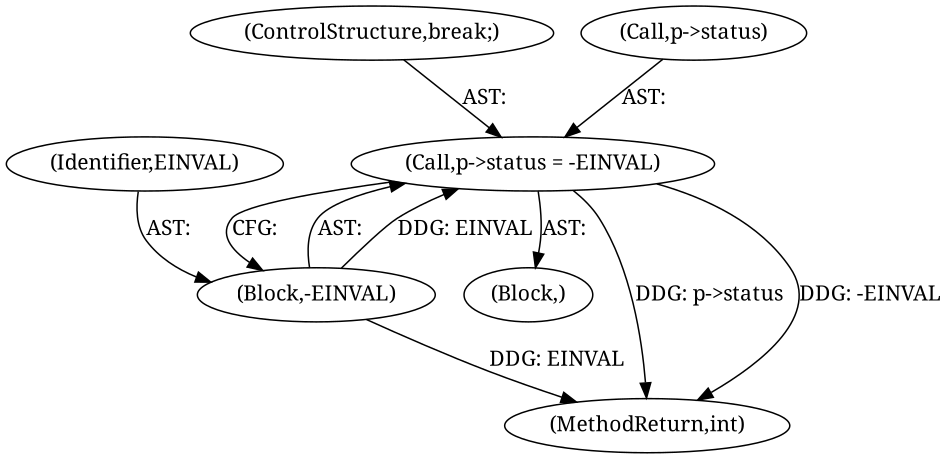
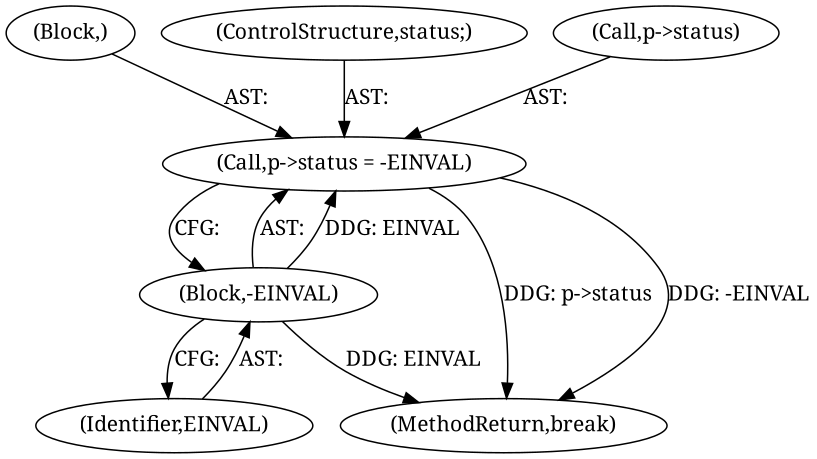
(372, 33) -> (344, 33)
(541, 222) -> (195, 93)
none -> (176, 346)
(647, 426) -> (504, 426)
